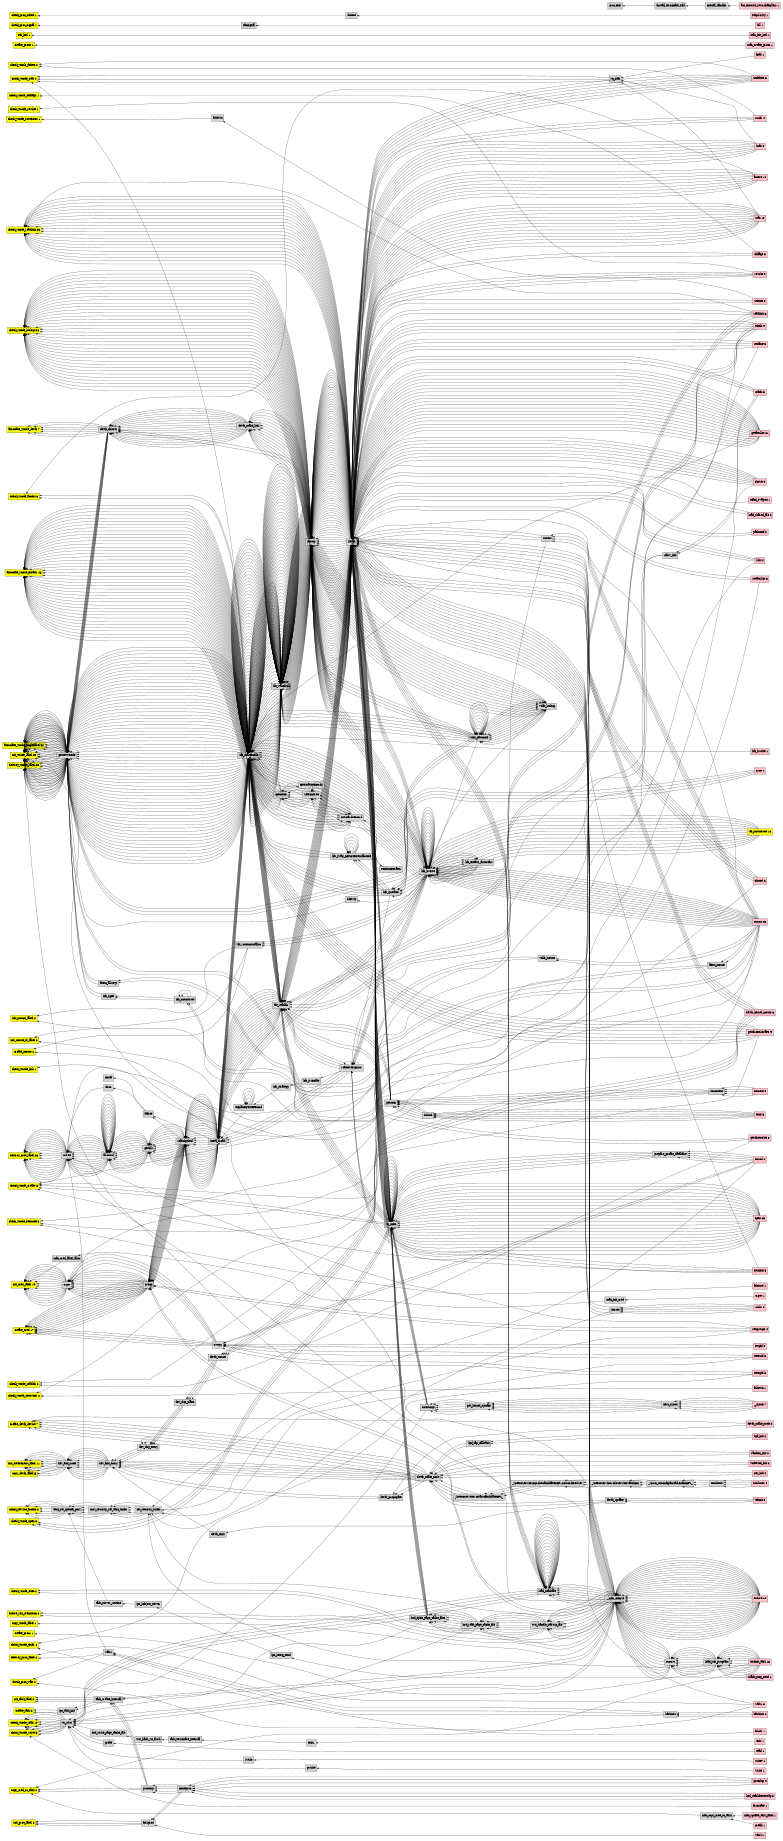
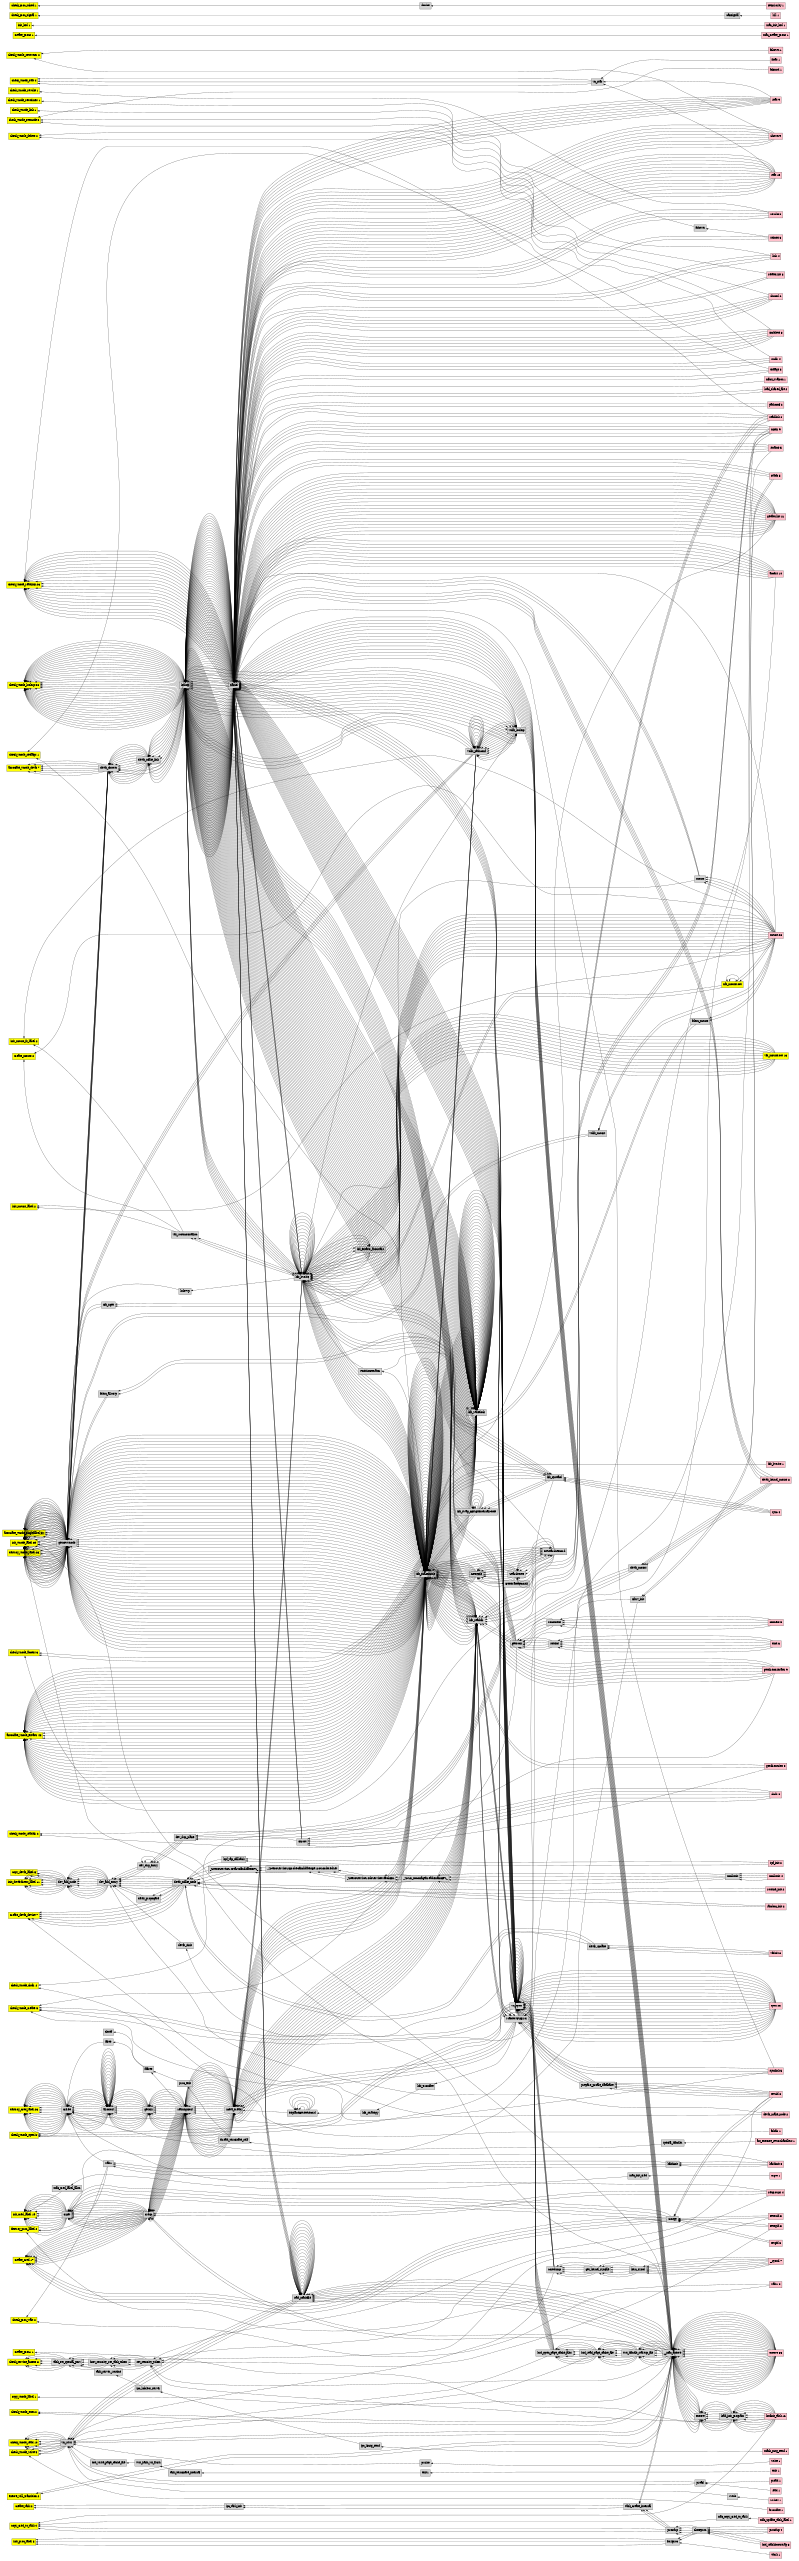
(201, 394) -> (298, 1144)
(454, 804) -> (327, 1330)
(185, 1000) -> (732, 985)
(182, 1128) -> (166, 2076)
(559, 1430) -> (394, 2090)
(438, 1437) -> (419, 2154)
(760, 1464) -> none
(760, 1474) -> (776, 1890)
(24, 1699) -> none
(743, 1822) -> (738, 2482)
